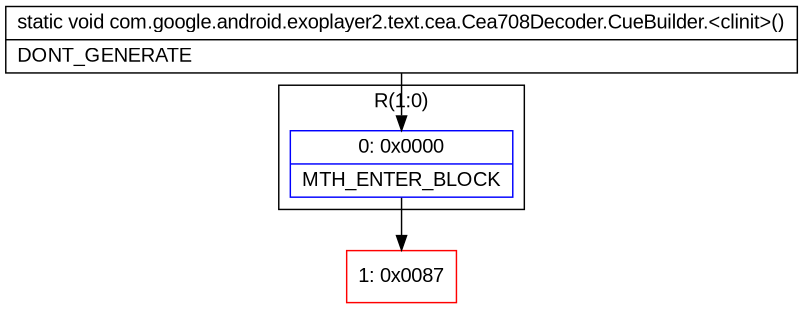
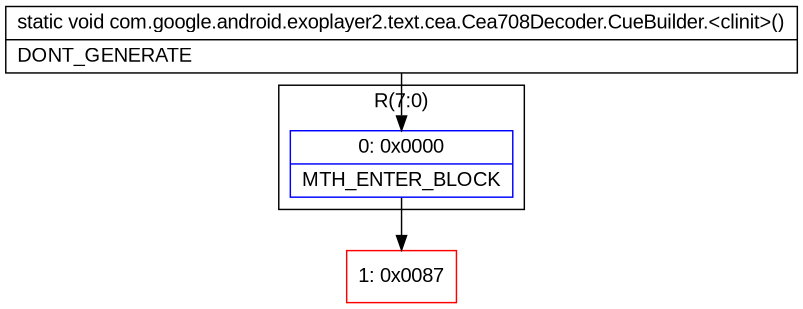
(402, 102) -> (402, 102)
